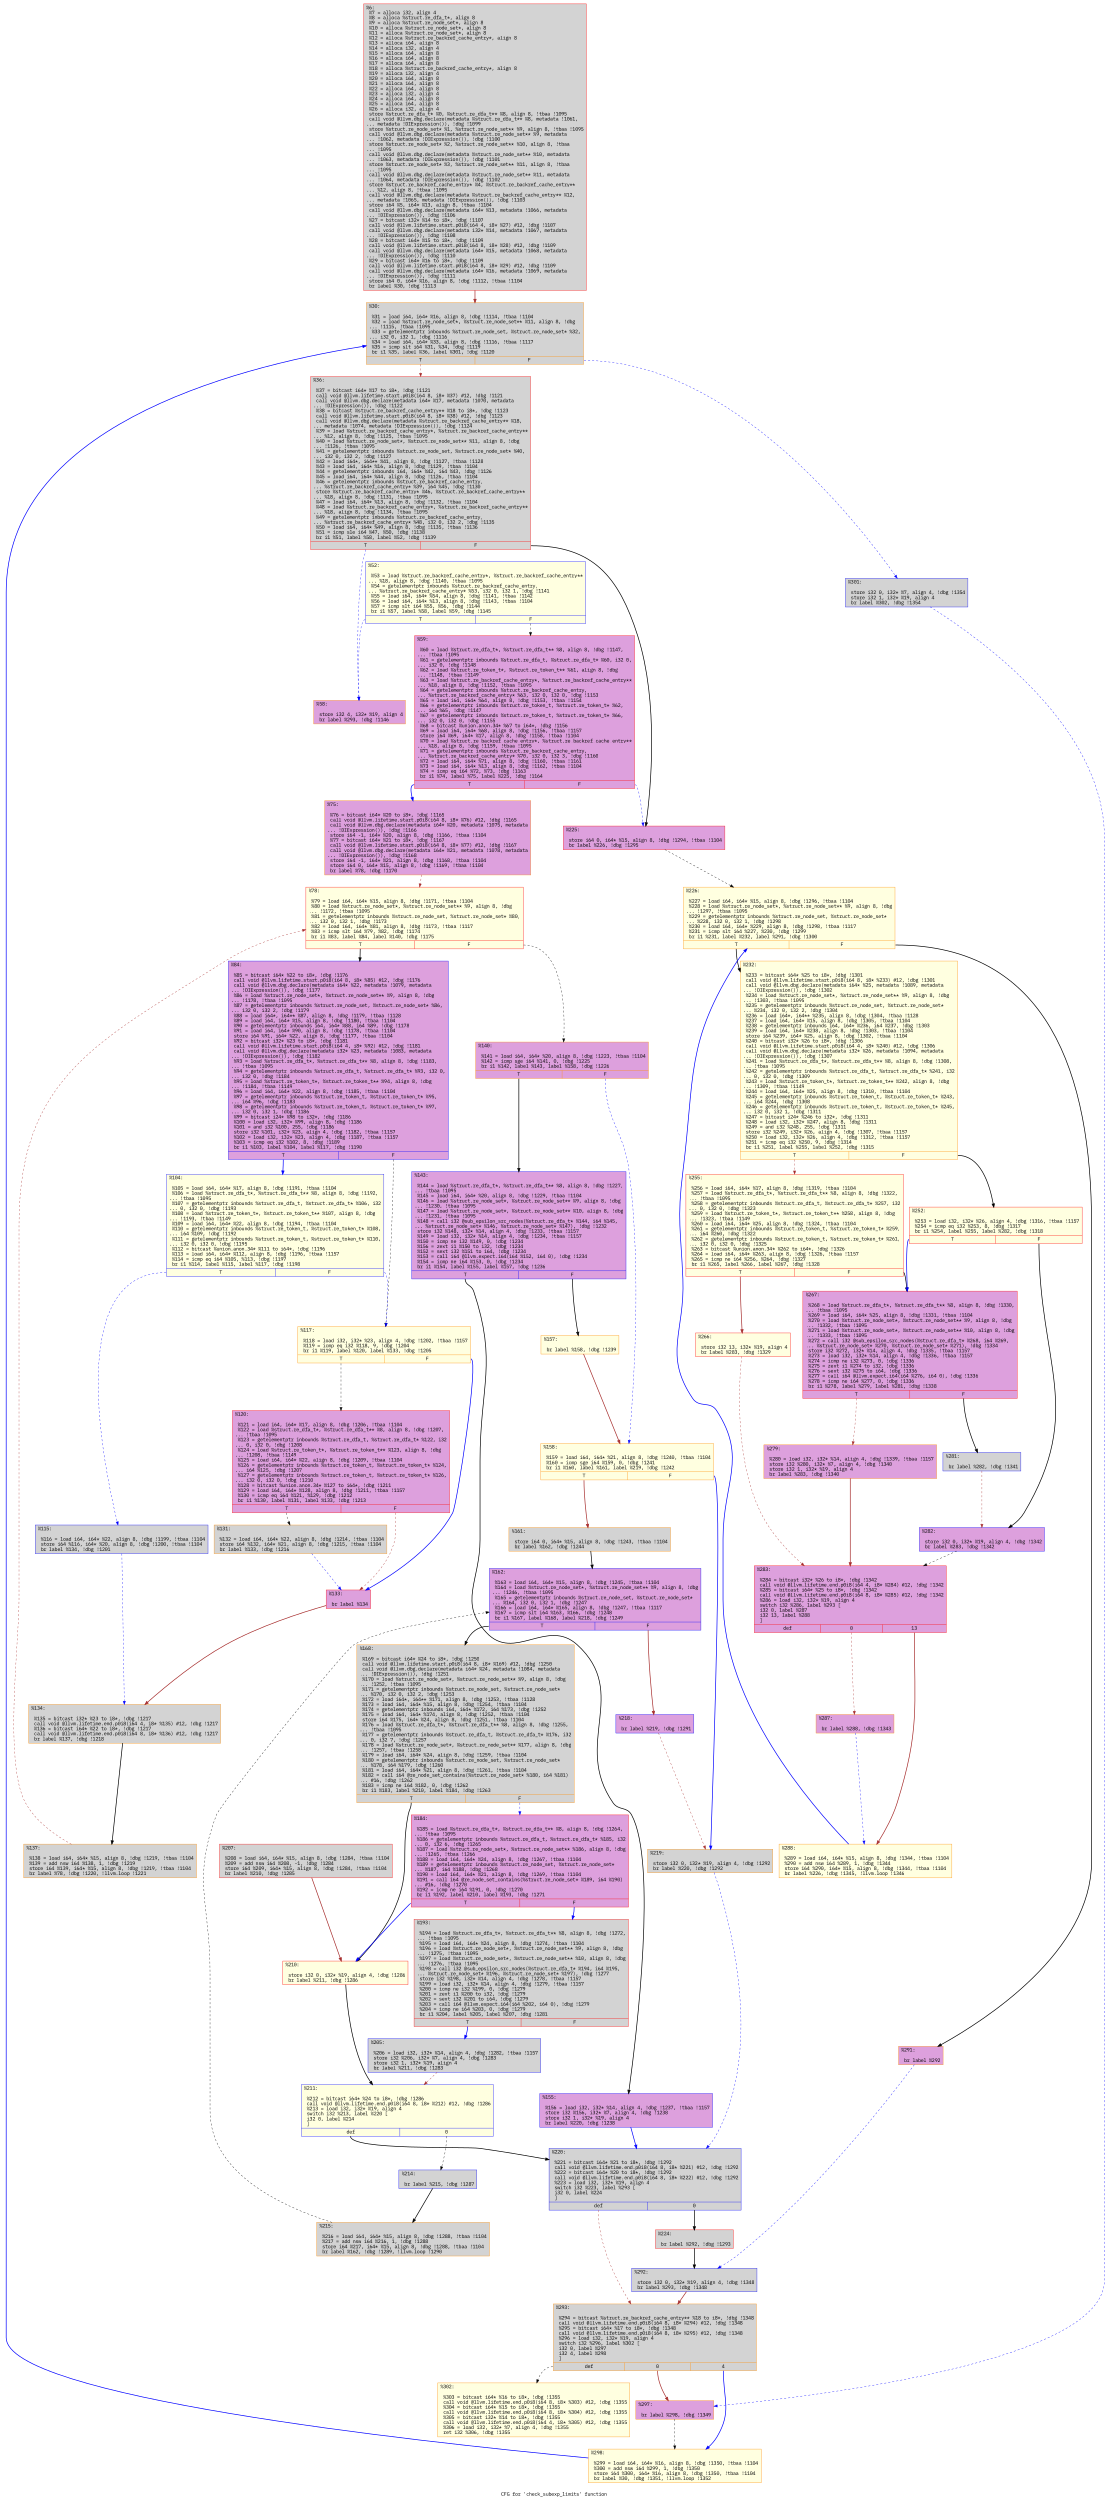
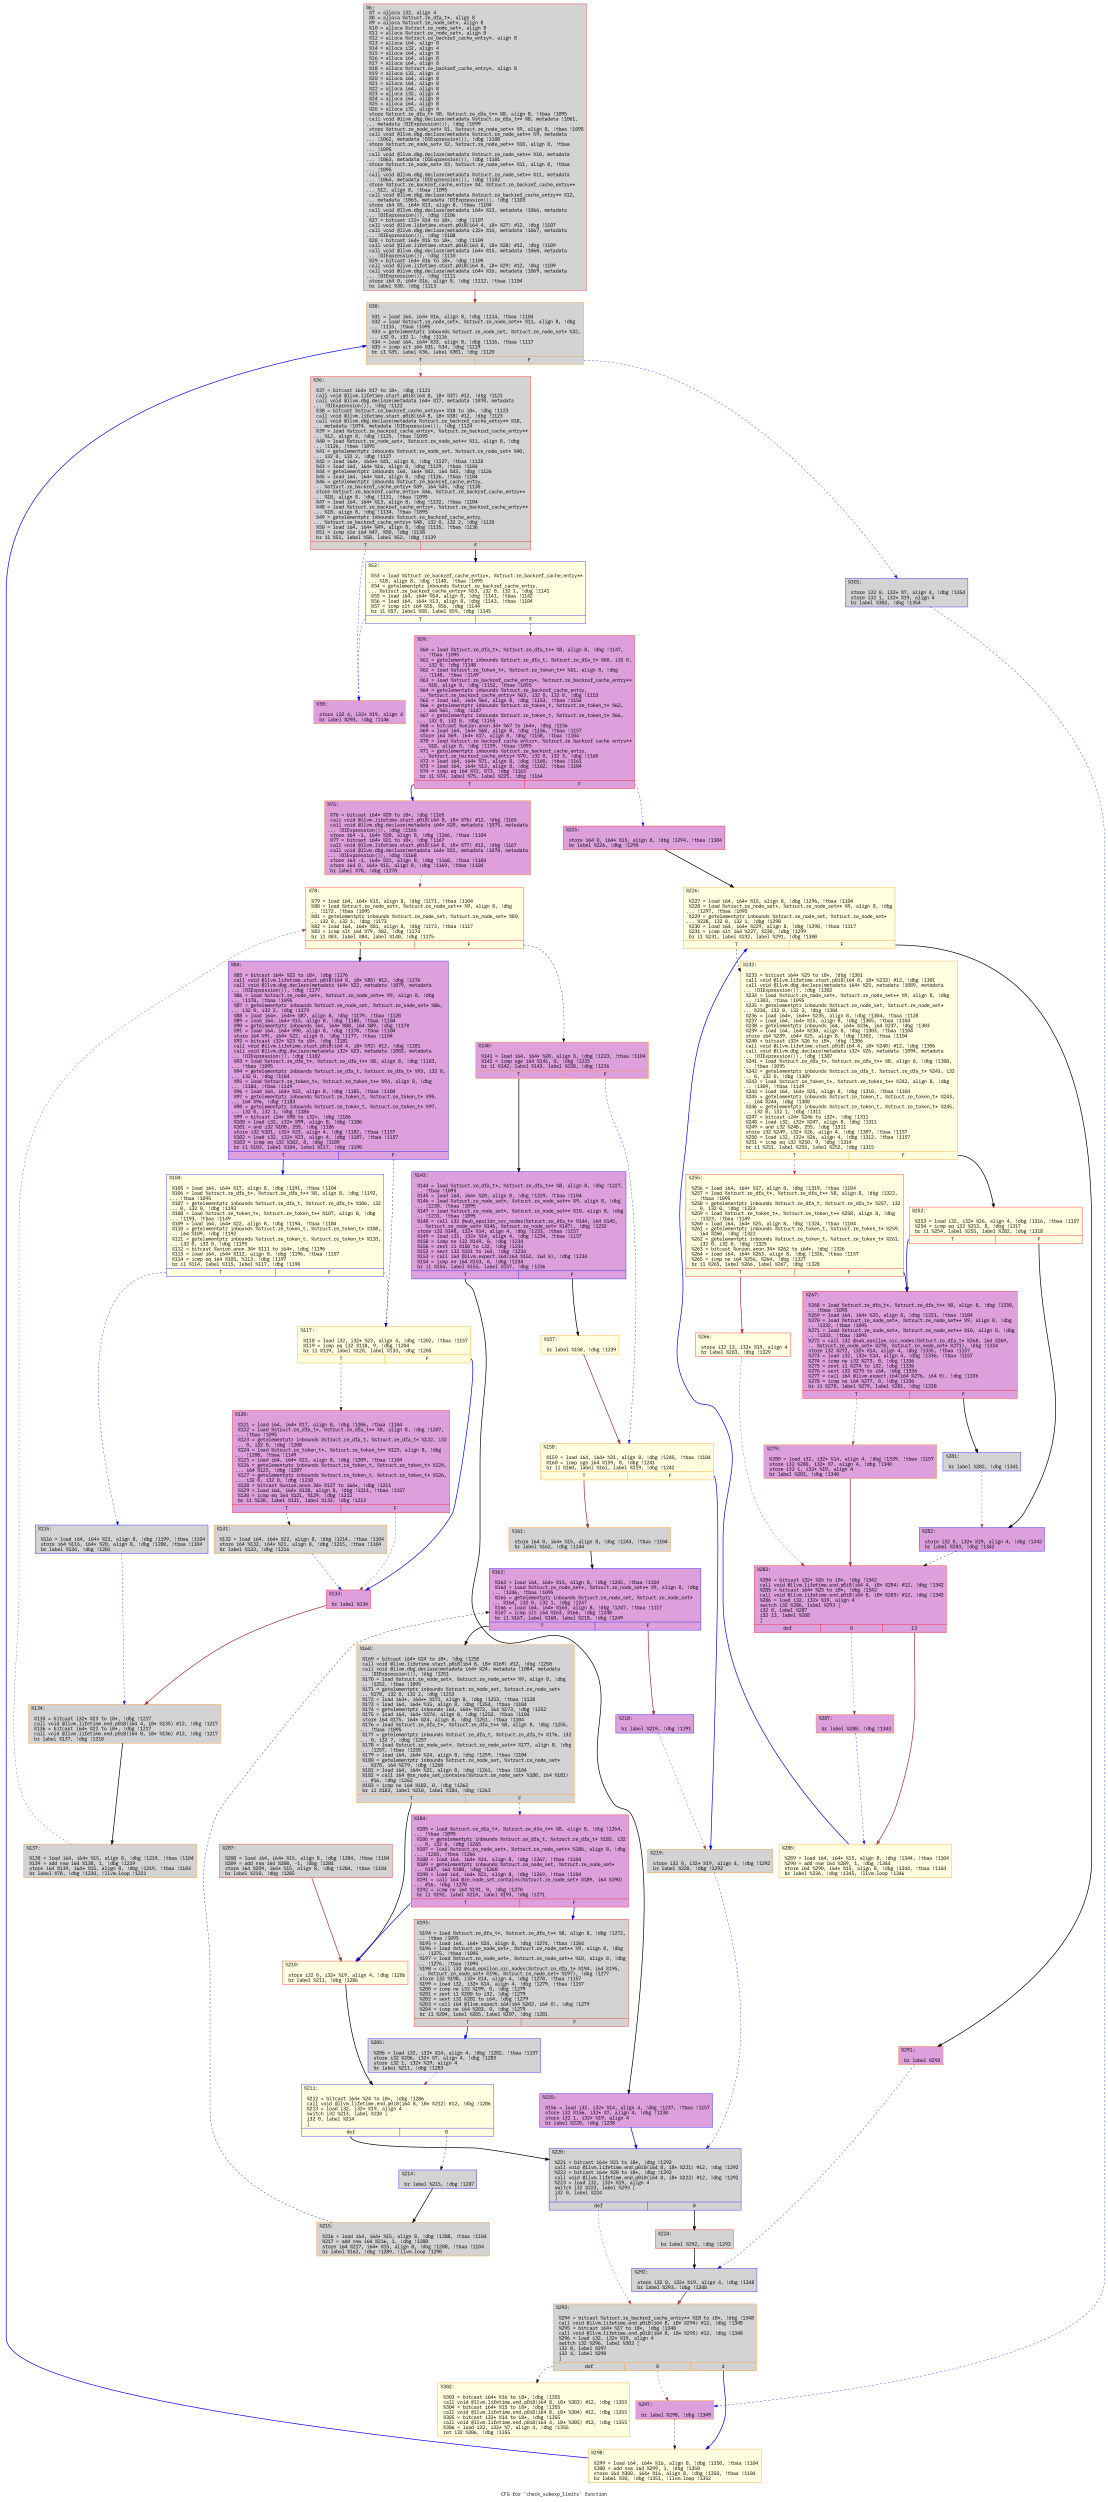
(642, 653) -> (476, 554)
(698, 868) -> (698, 868)
(737, 958) -> (737, 958)
(660, 2385) -> (660, 2385)
